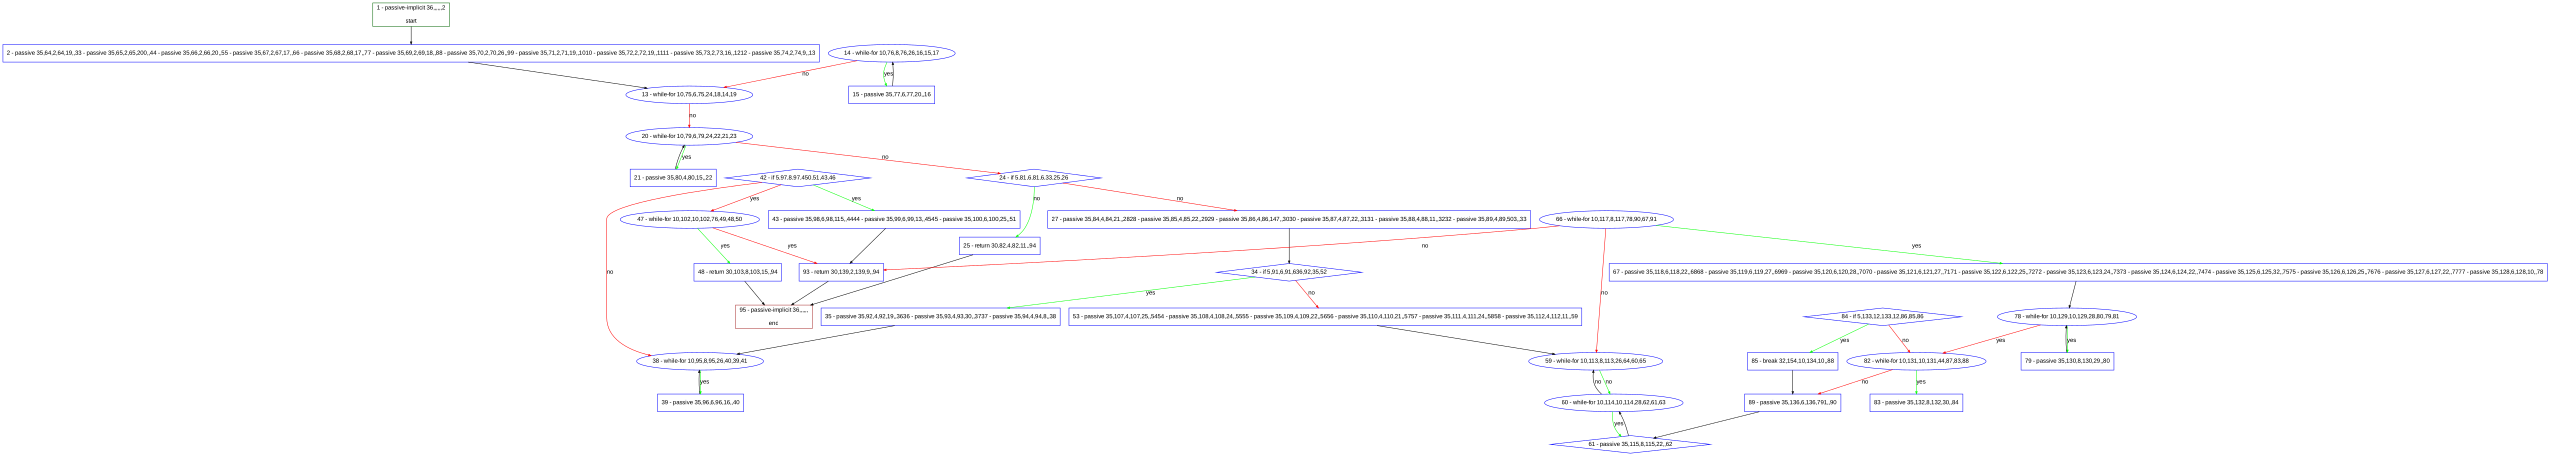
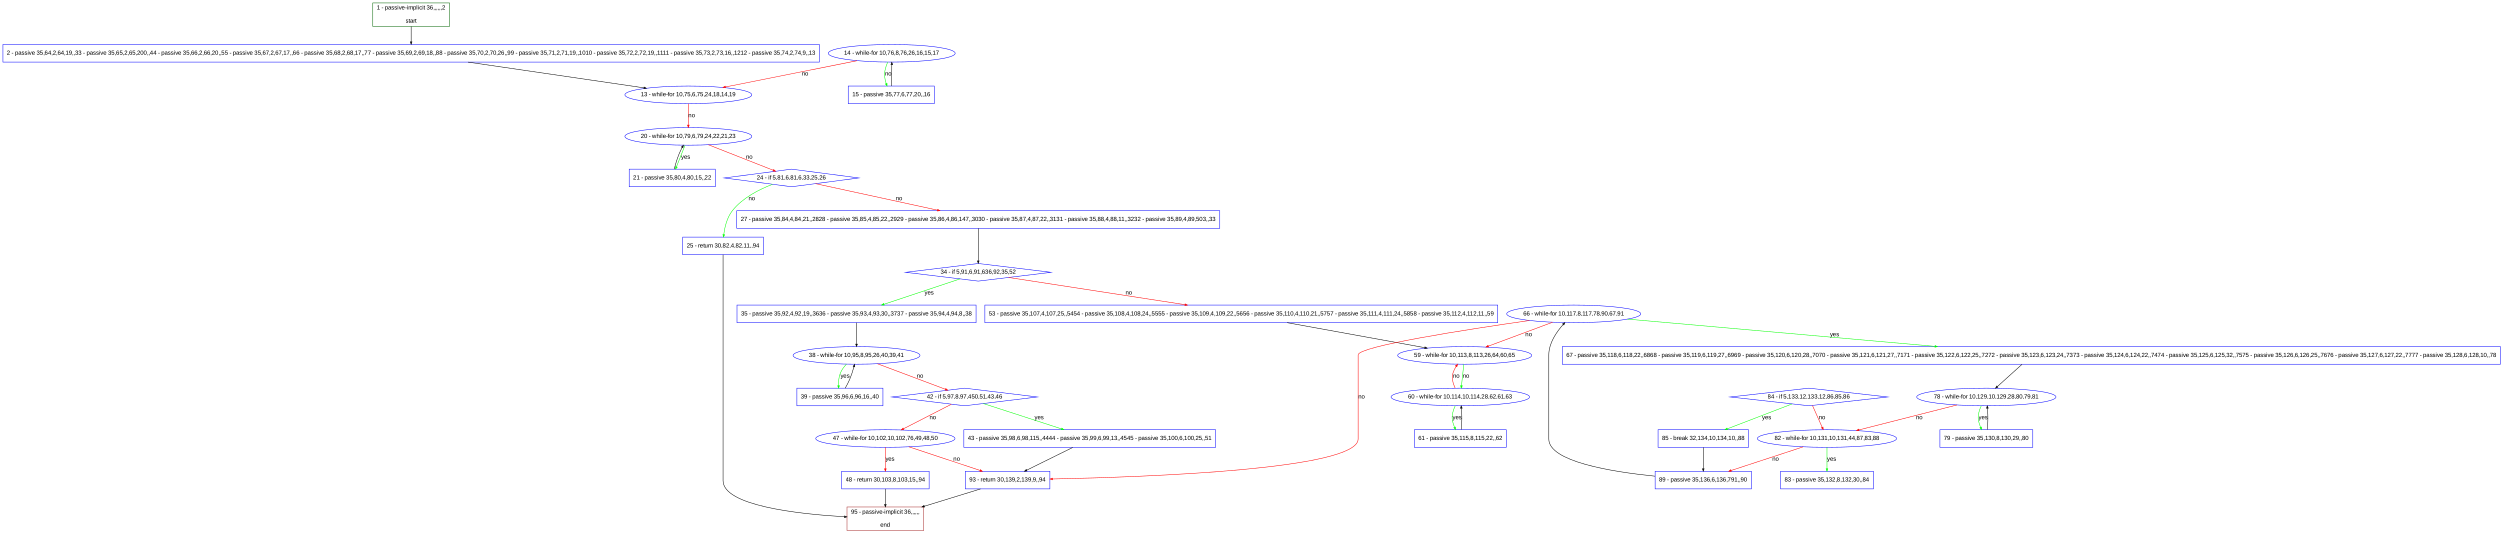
(889, 74) -> (888, 74)
(755, 199) -> (933, 418)
(607, 218) -> (911, 377)
(713, 245) -> (885, 458)
(792, 246) -> (957, 459)
(2001, 341) -> (1919, 418)
(1793, 361) -> (1703, 439)
(1594, 384) -> (1452, 377)
(1708, 425) -> (1549, 439)
(1630, 444) -> (1460, 439)
